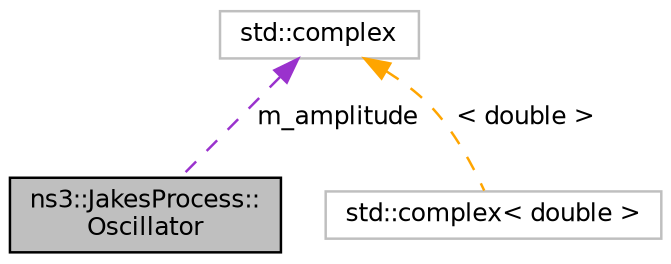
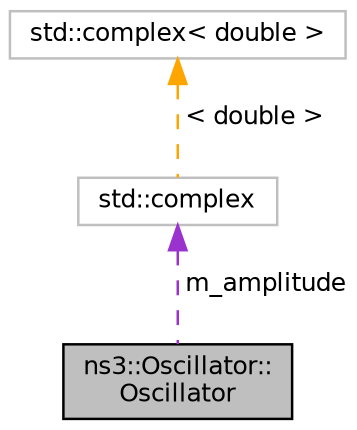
(445, 123) -> (178, 131)
(145, 215) -> (178, 382)
